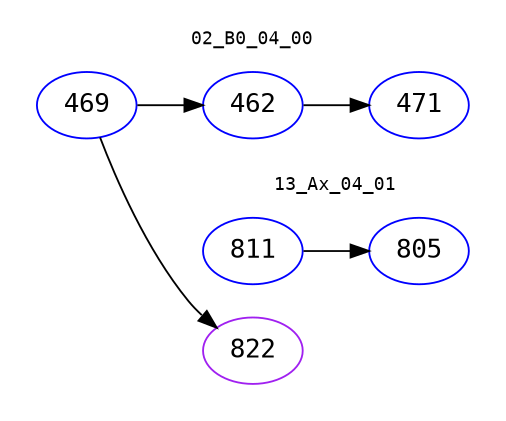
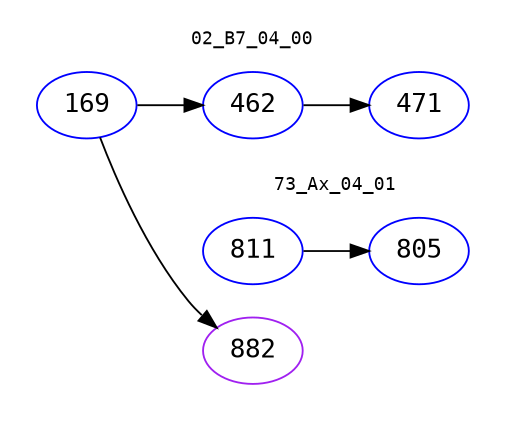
(253, 40) -> (253, 40)
(87, 105) -> (87, 105)
(336, 186) -> (336, 186)
(253, 351) -> (253, 351)
